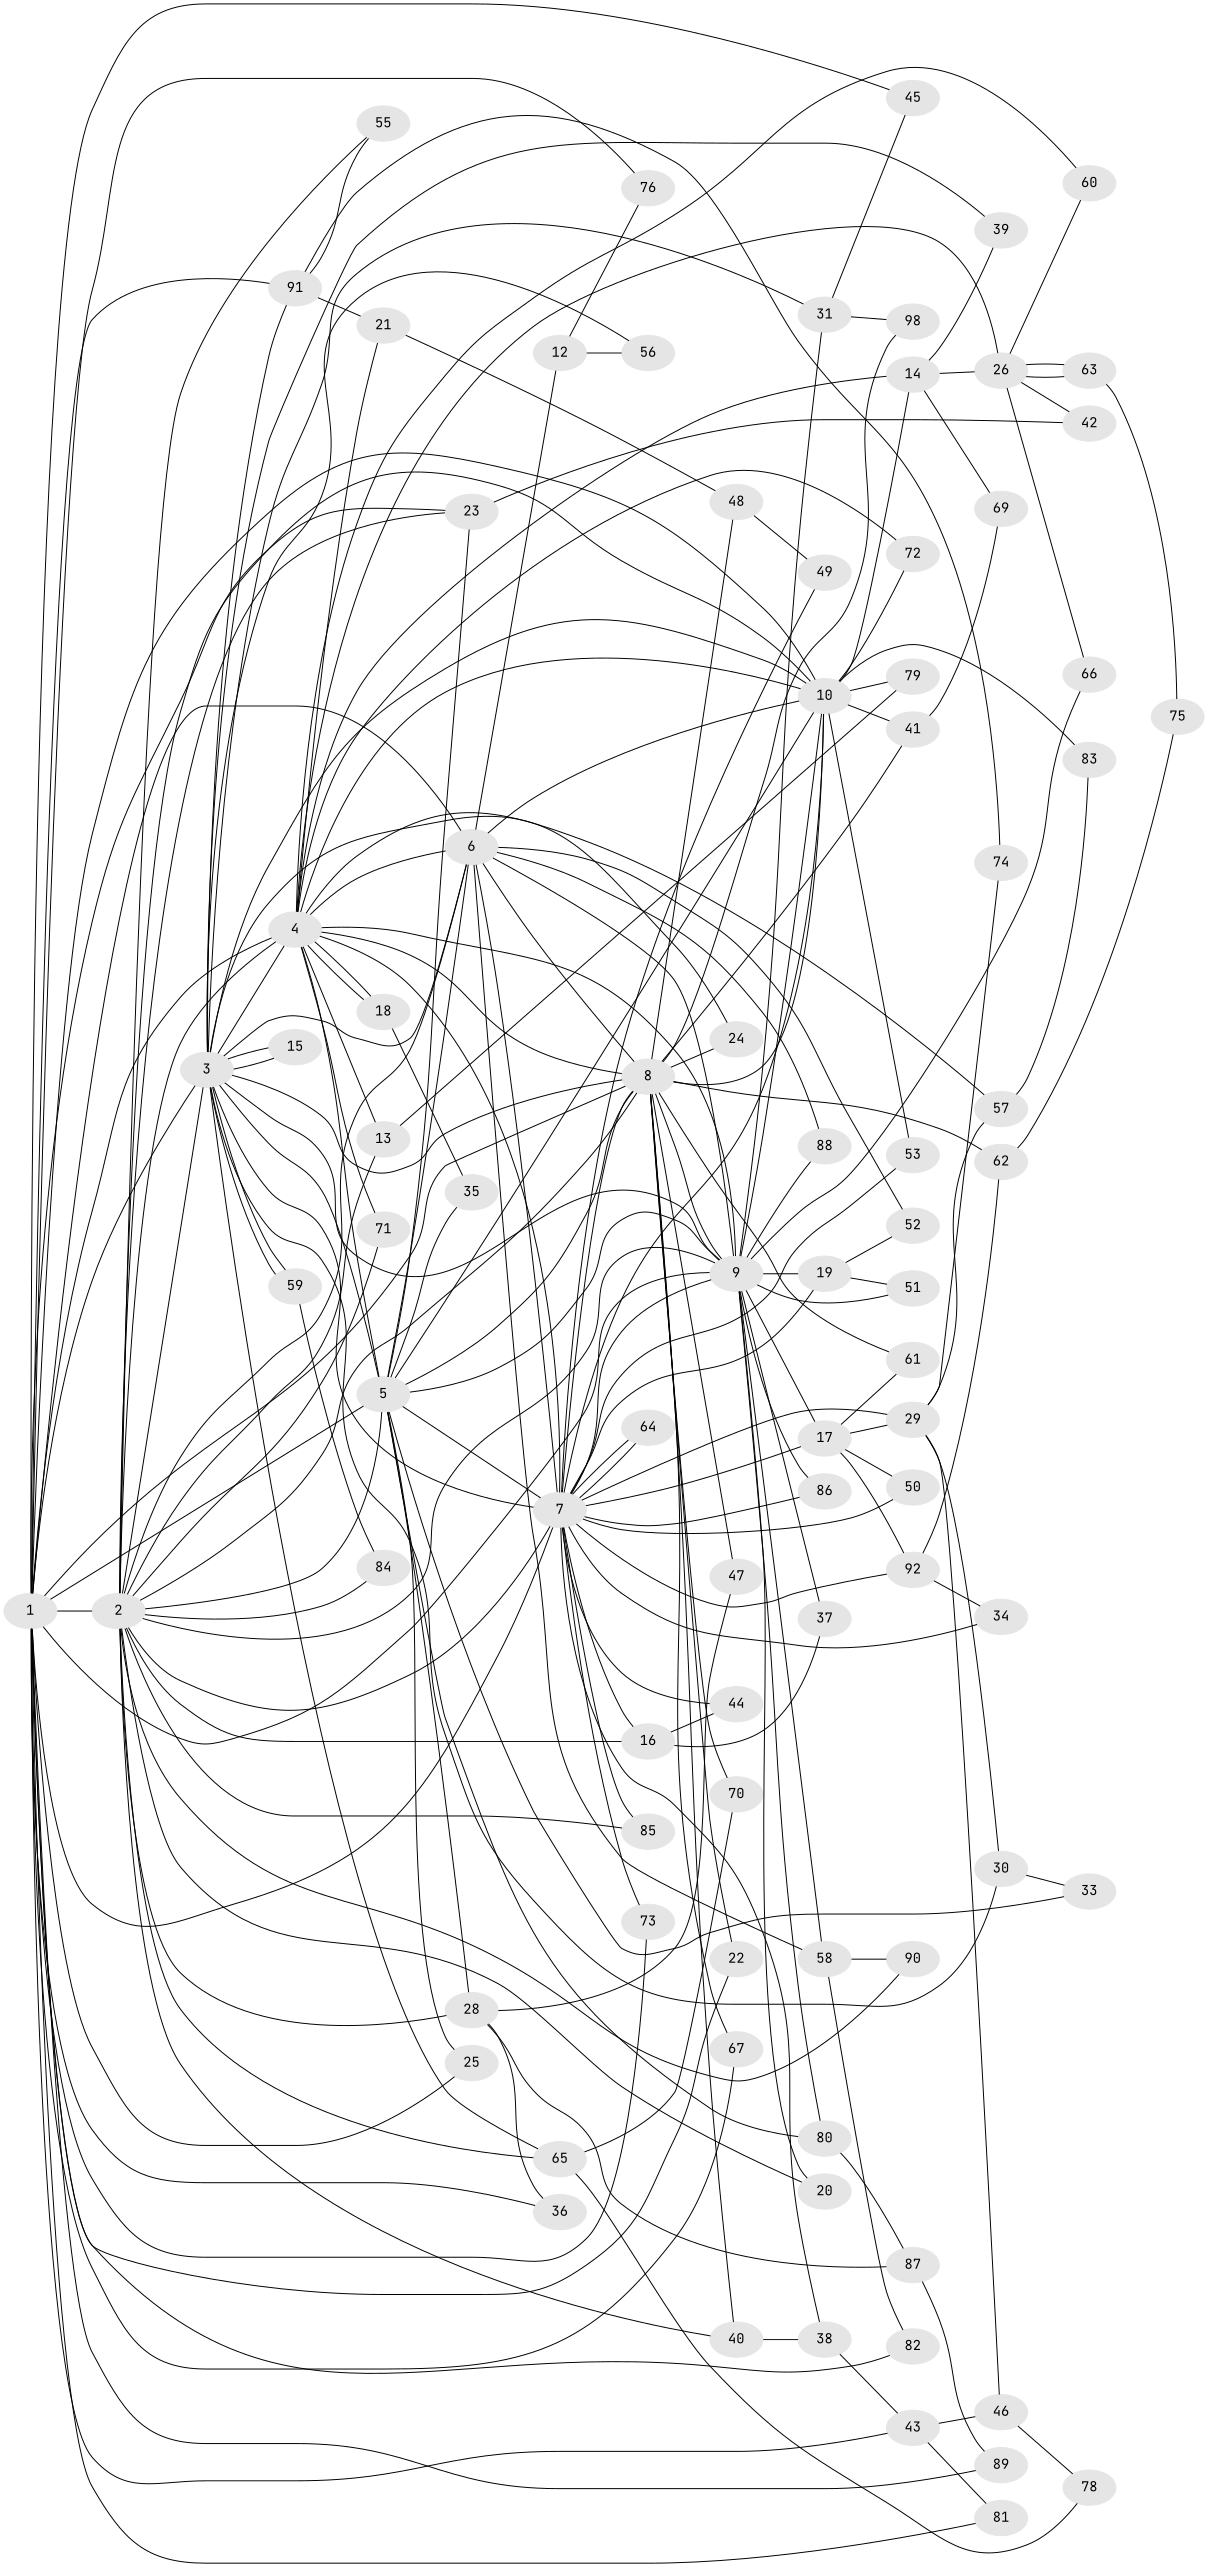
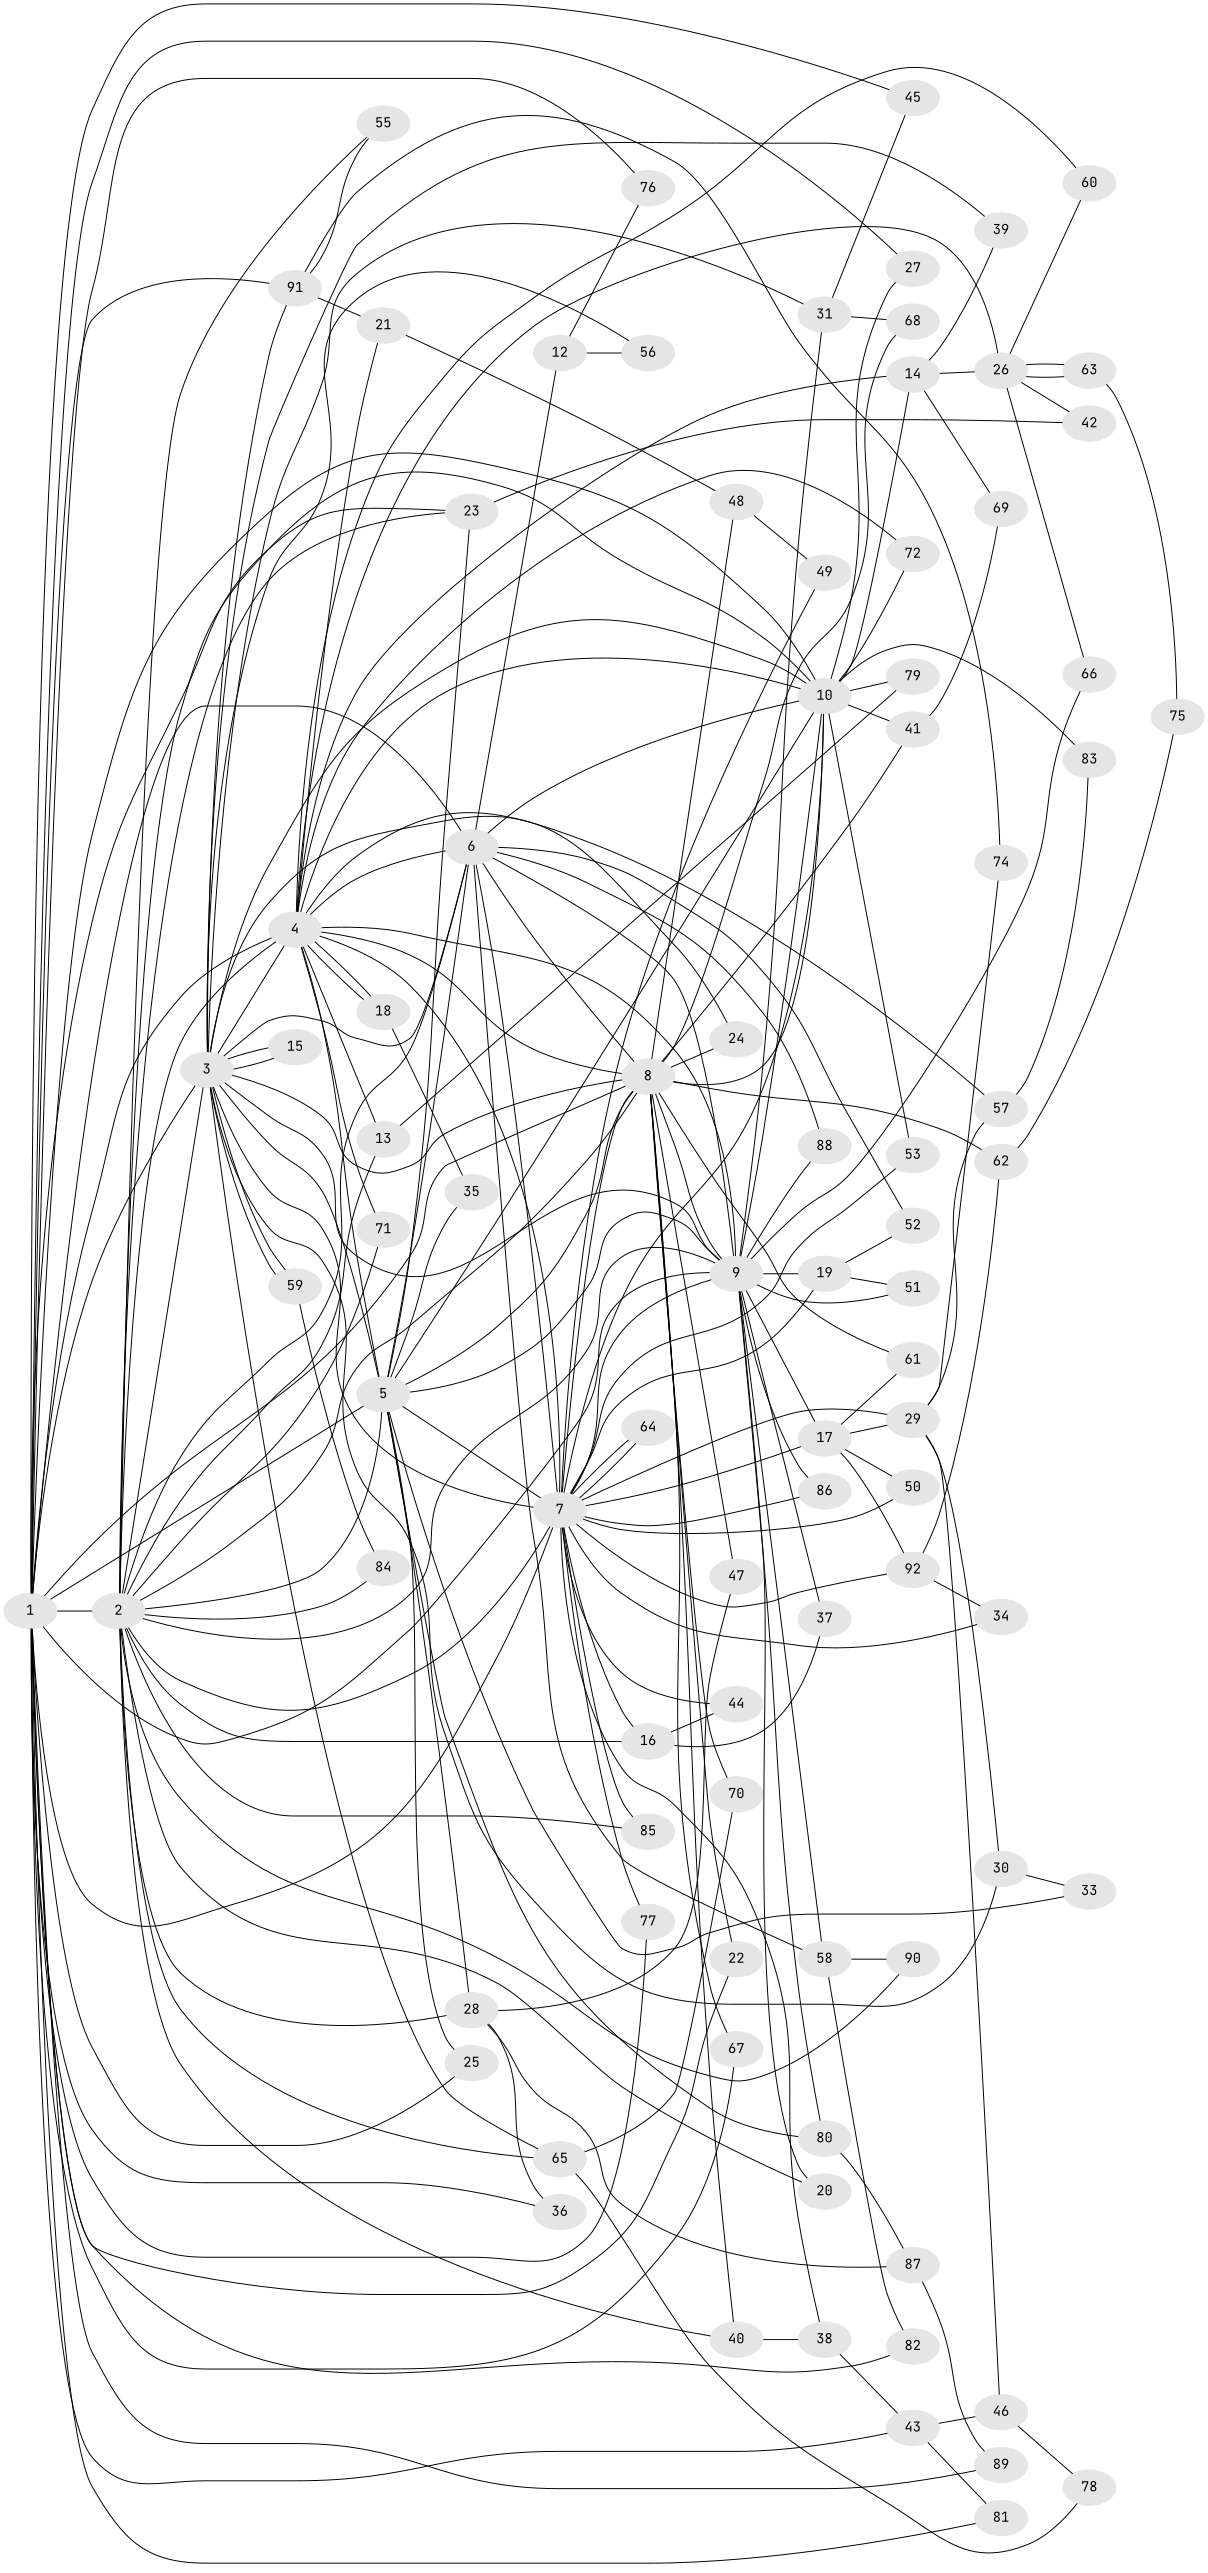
none -> (913, 269)
(913, 322) -> (913, 322)
(648, 1922) -> (648, 1922)
